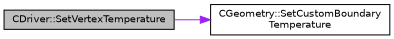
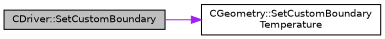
(89, 20) -> (85, 20)
